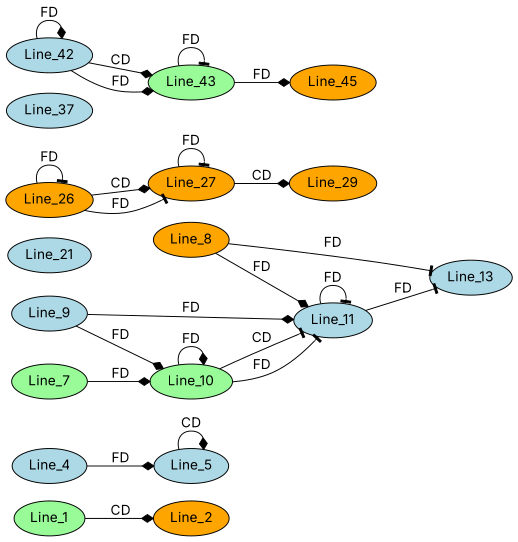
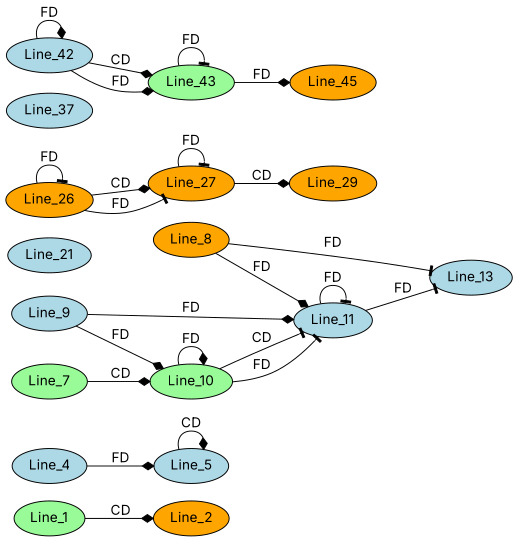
(121, 374) -> (121, 374)
